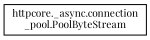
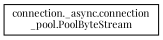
(75, 20) -> (81, 20)
